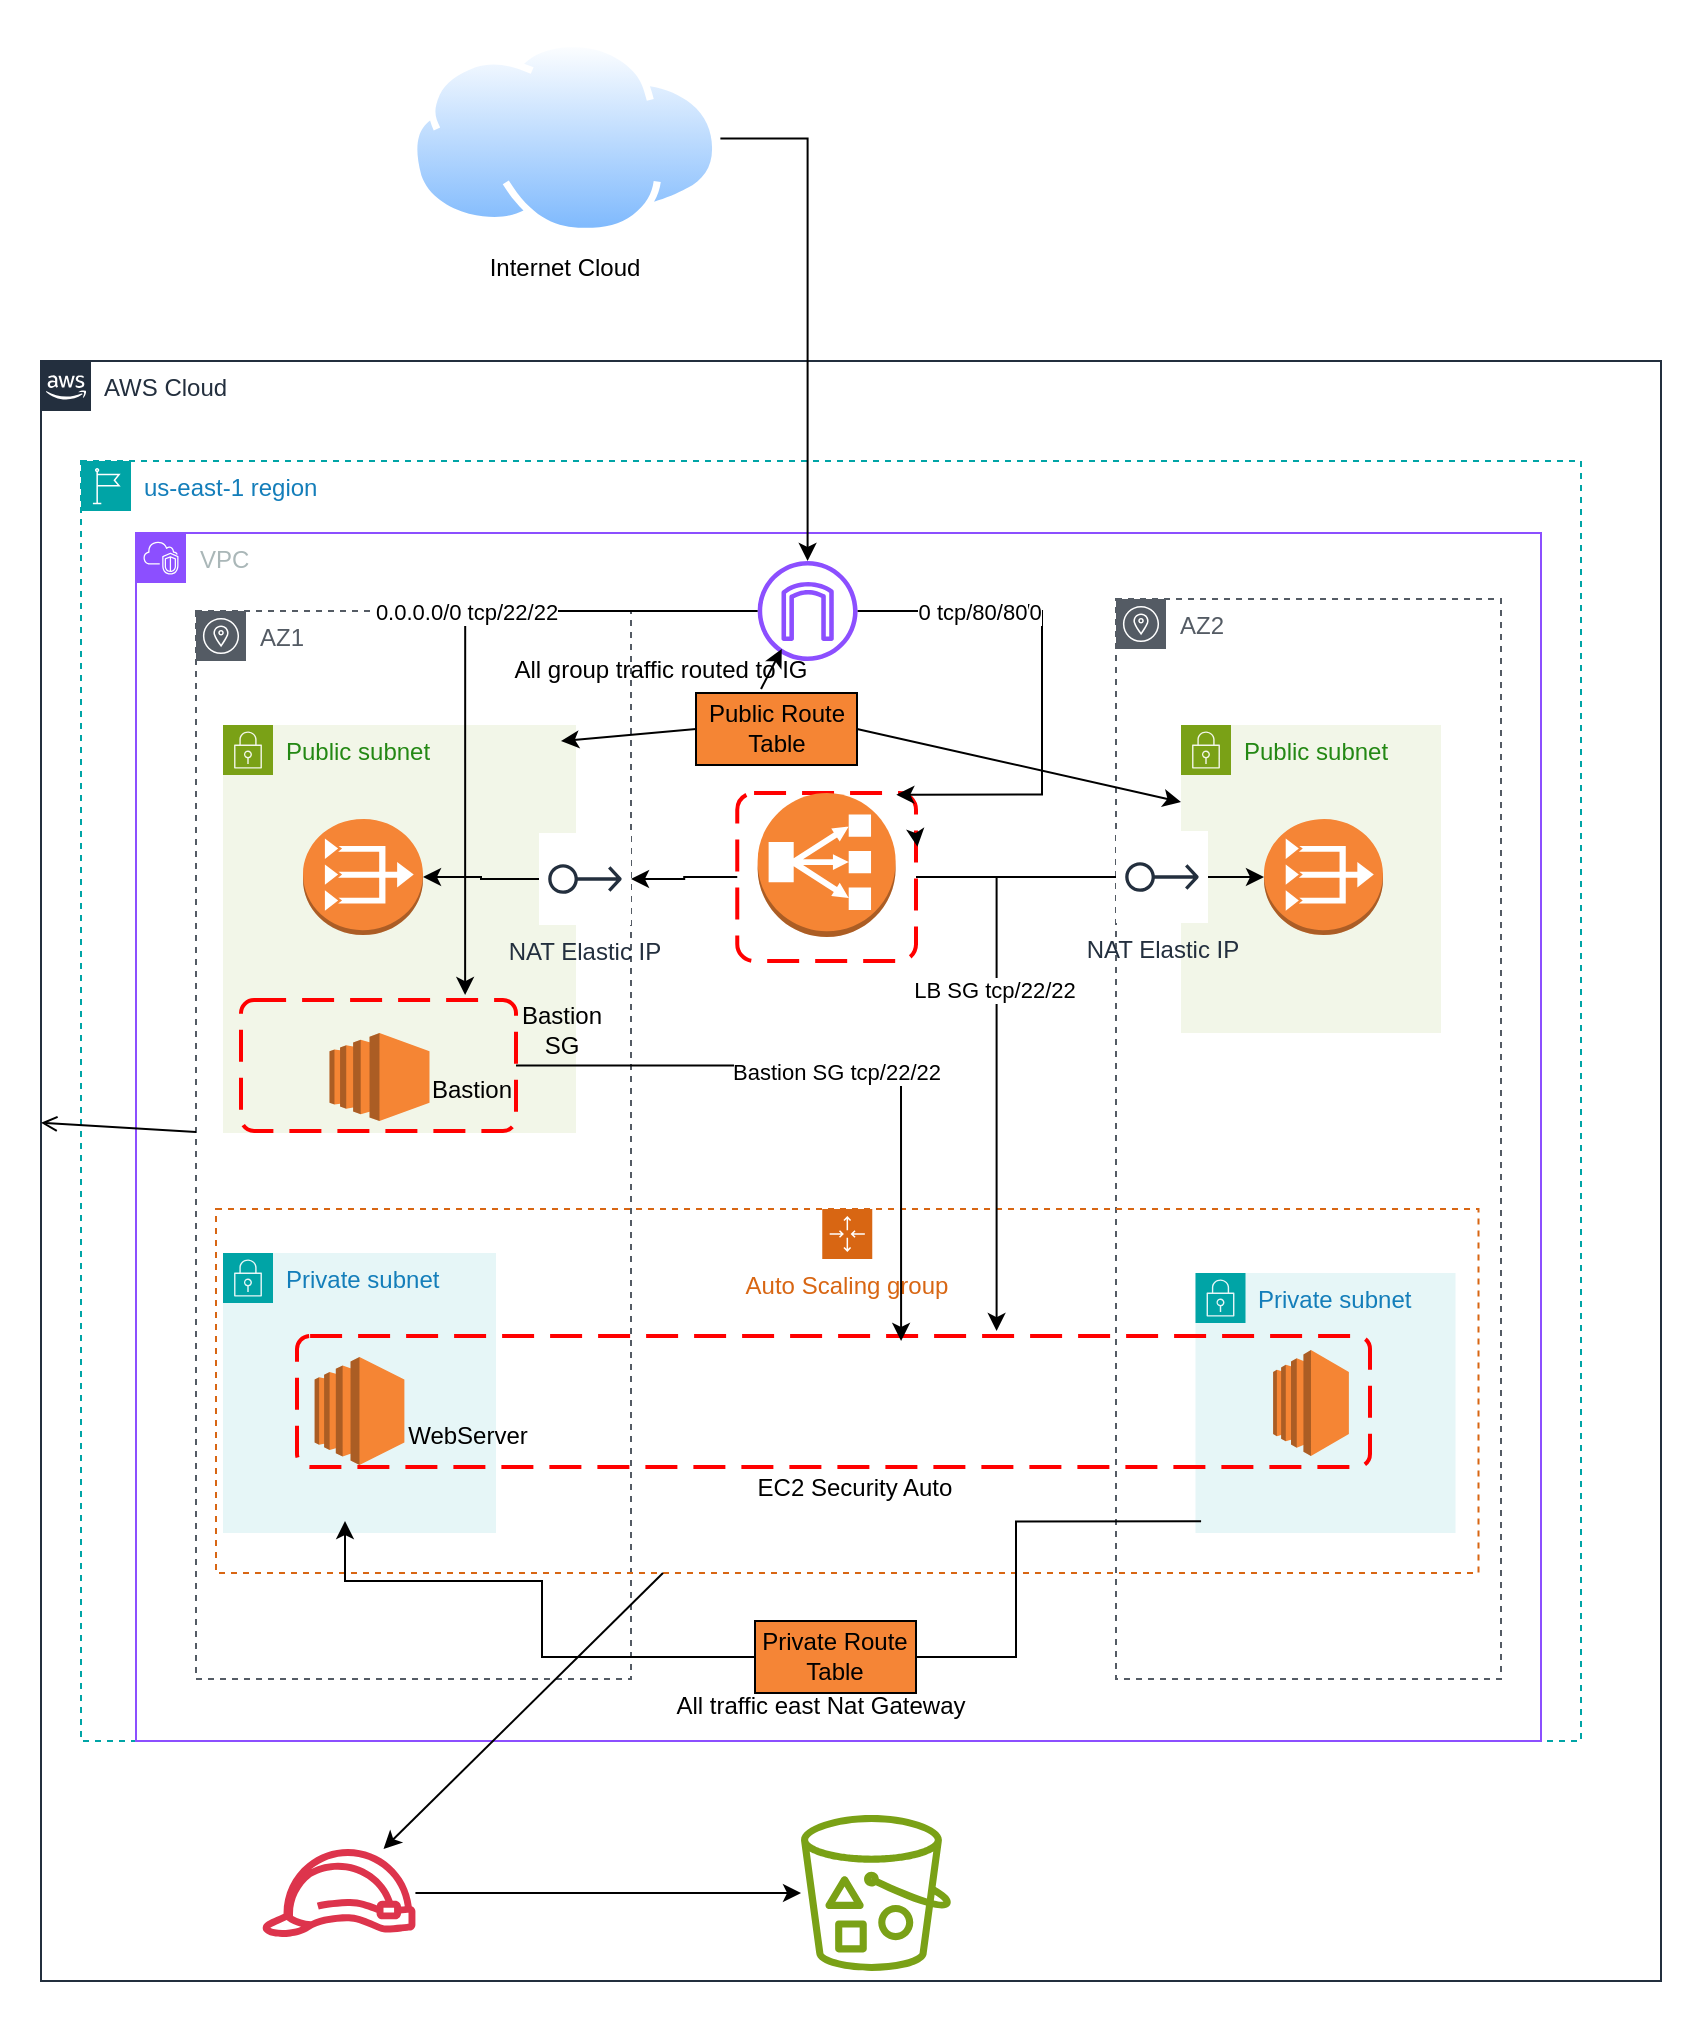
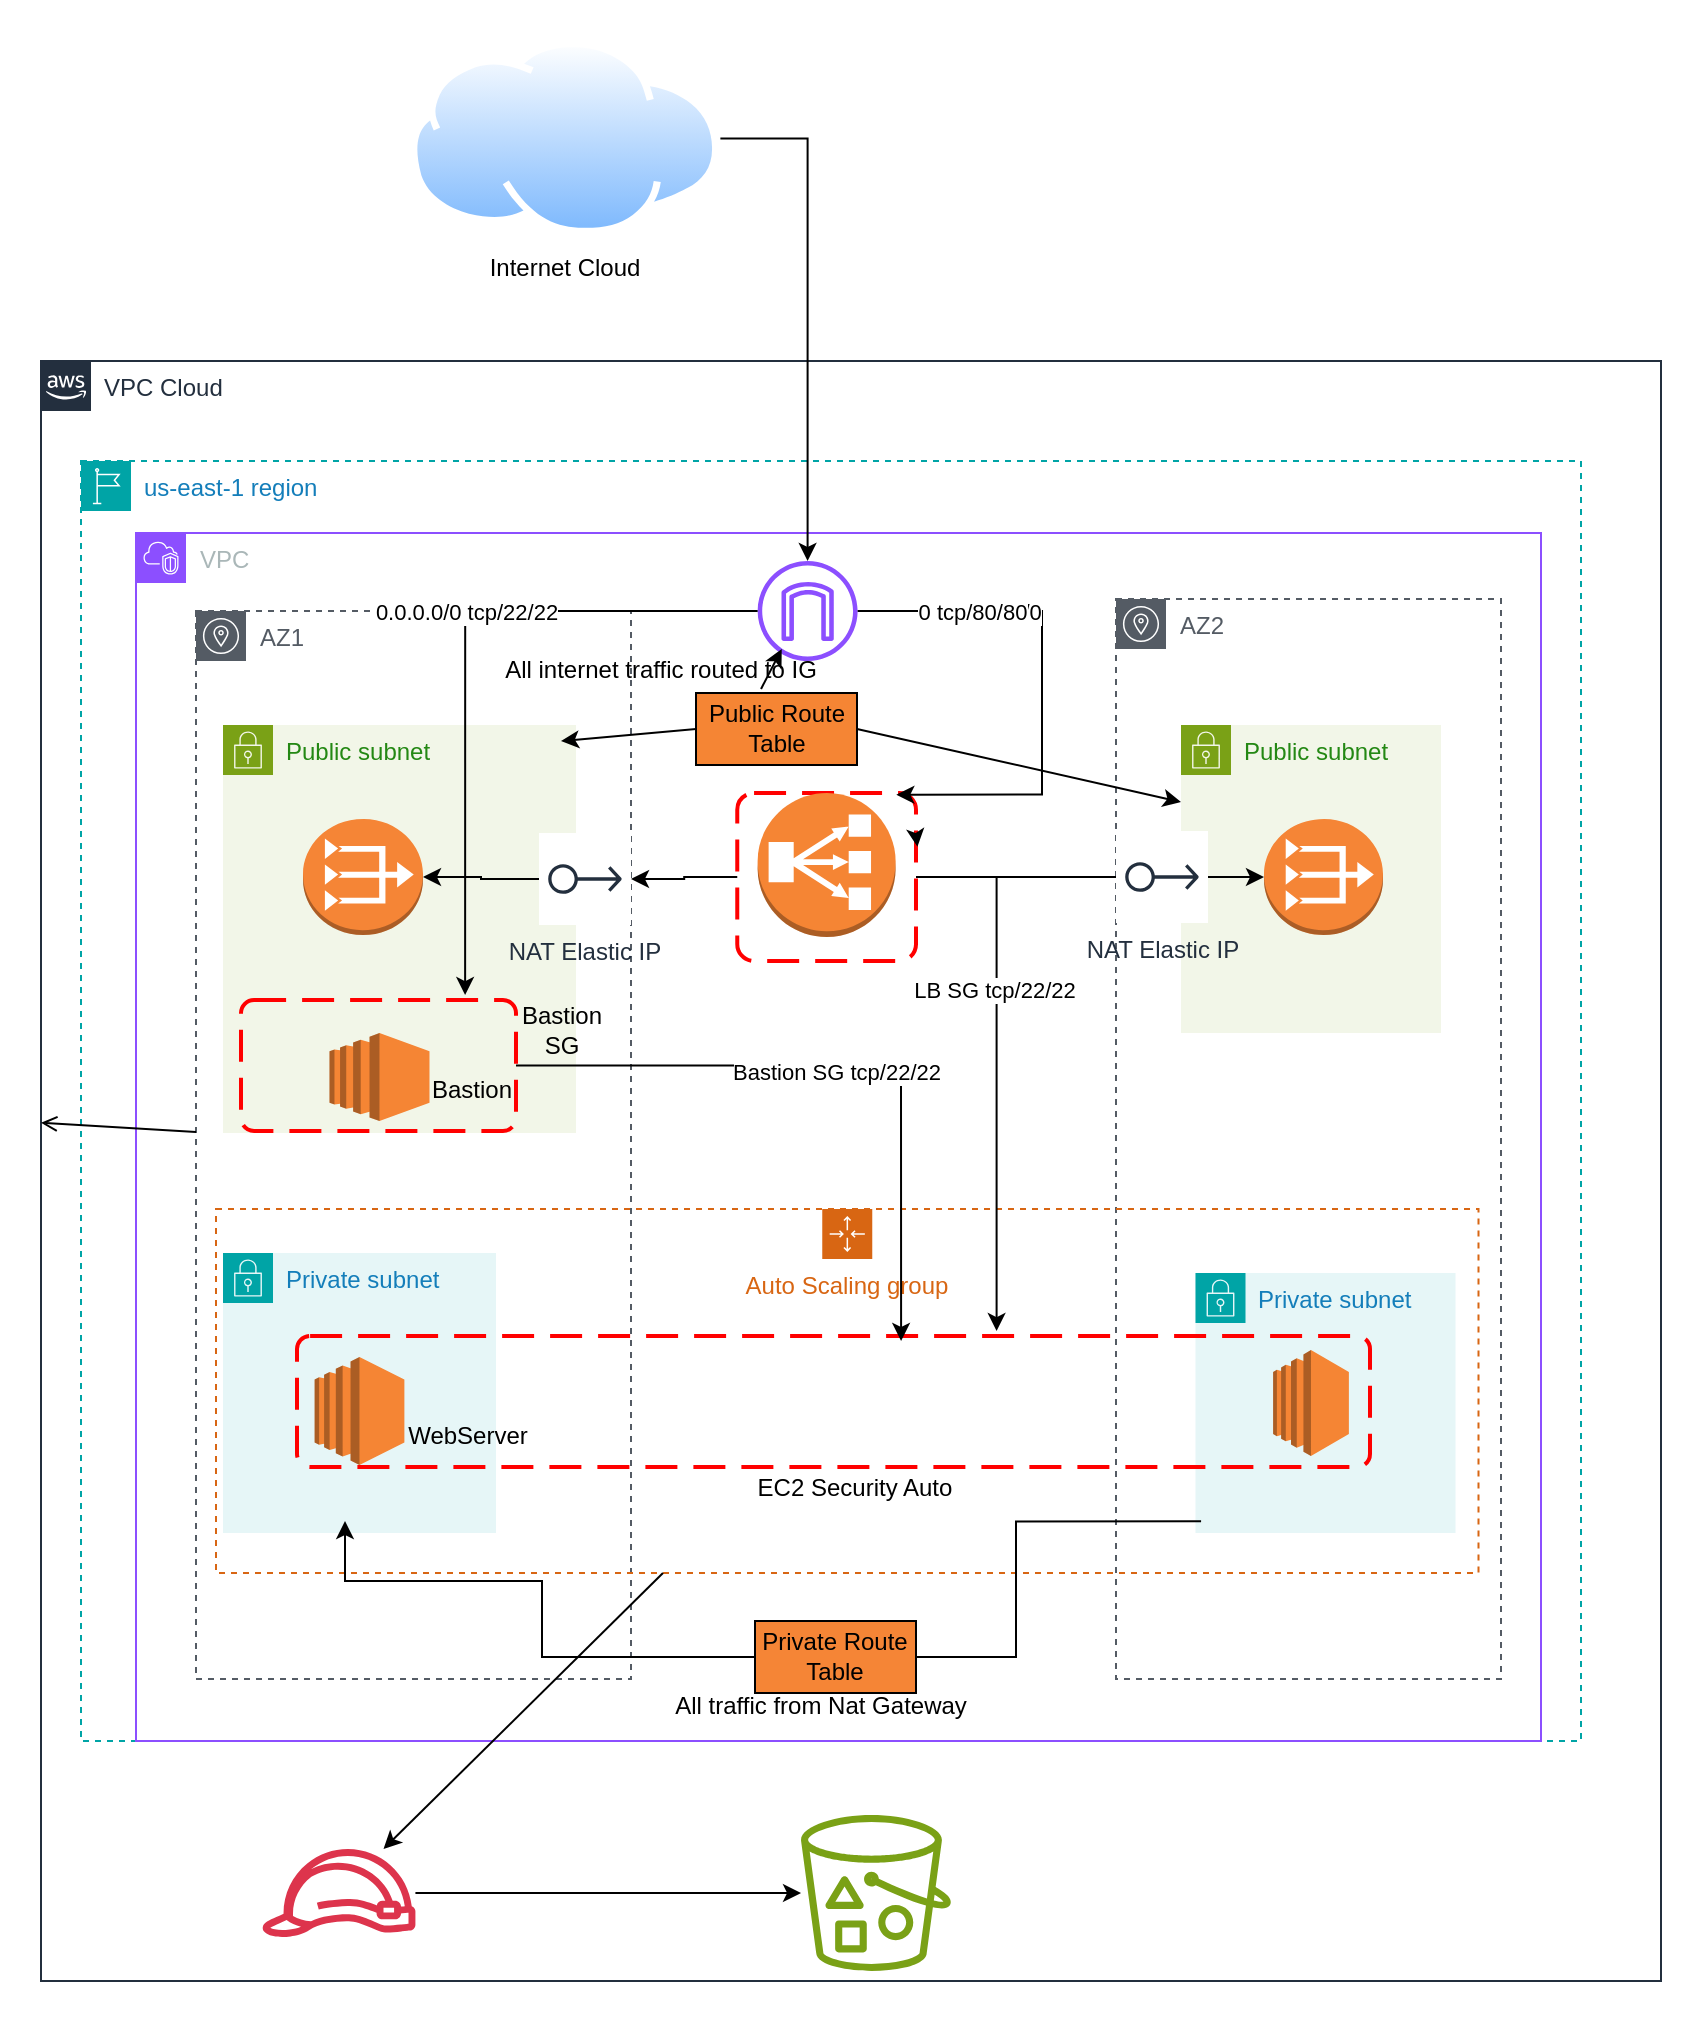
(159, 389) -> (159, 389)
(662, 671) -> (662, 671)
(822, 1707) -> (822, 1707)
